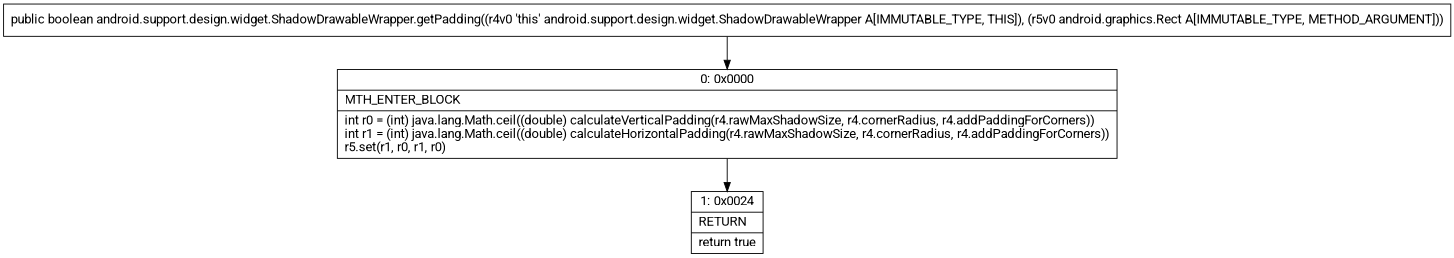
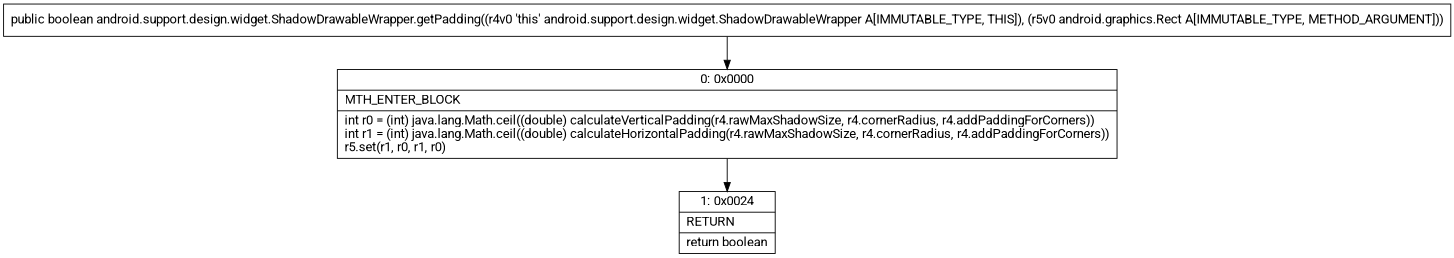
(727, 243) -> (727, 243)
